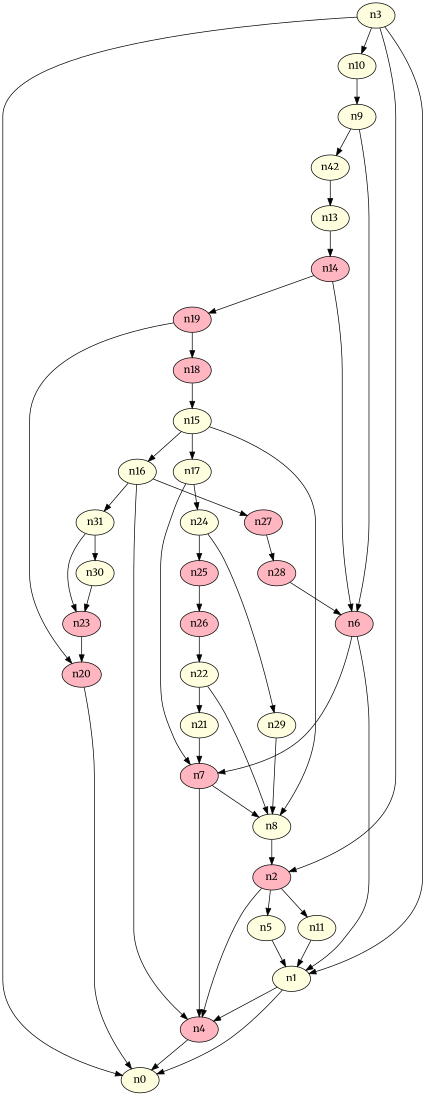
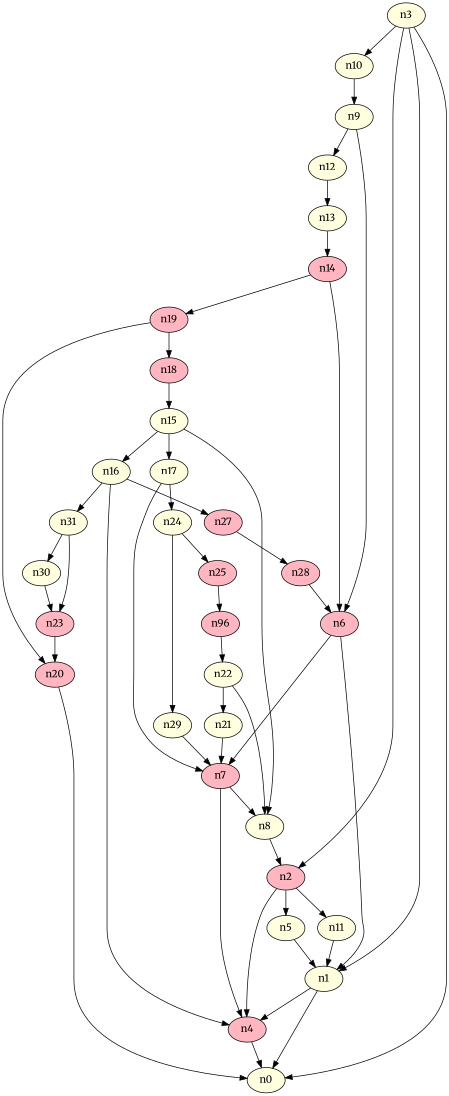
(330, 168) -> (327, 168)
(199, 624) -> (220, 624)
(274, 772) -> (194, 748)
